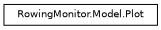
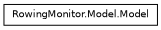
(81, 15) -> (81, 15)
